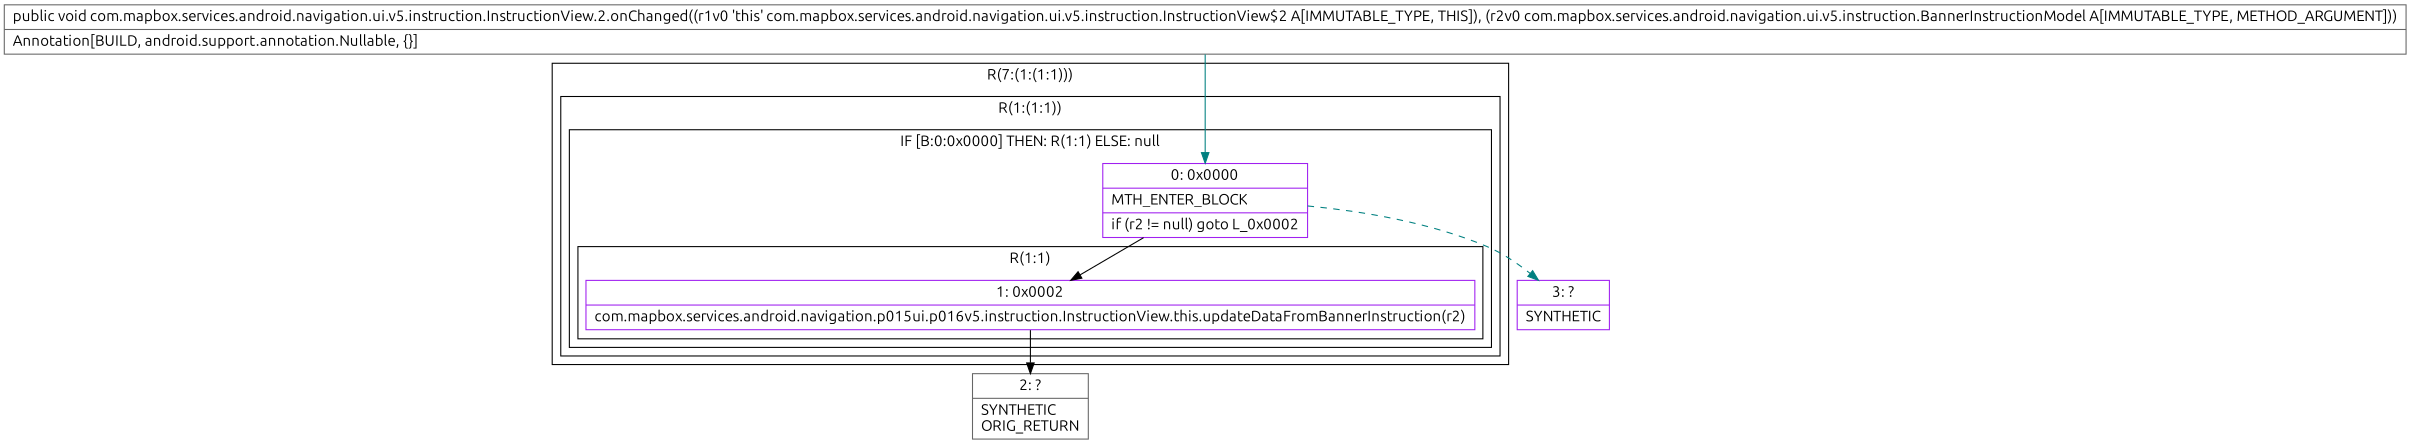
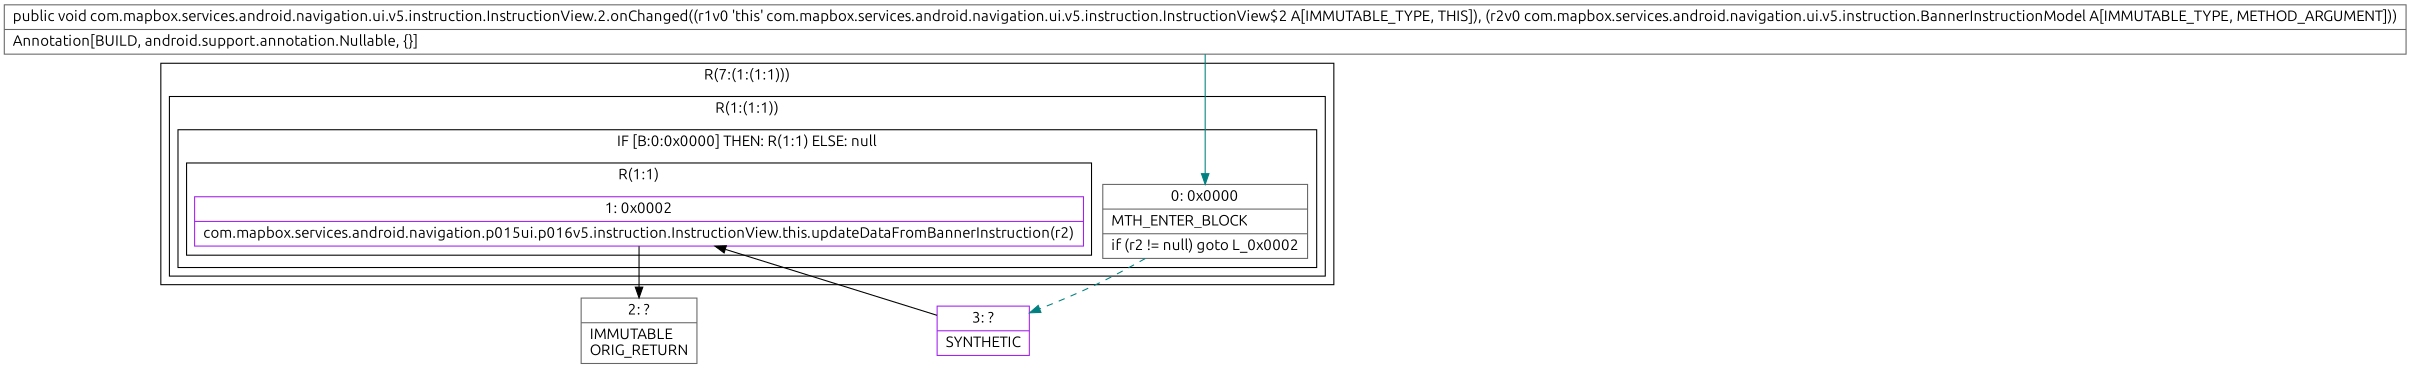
(1205, 201) -> (1205, 221)
(1112, 256) -> (863, 292)
(1019, 410) -> (632, 335)
